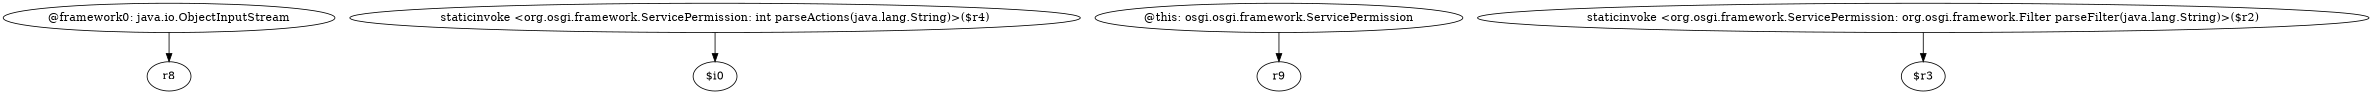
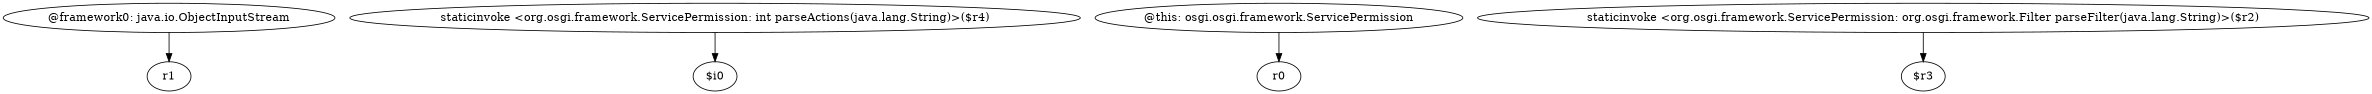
(169, 76) -> (169, 76)
(1279, 76) -> (1279, 76)
